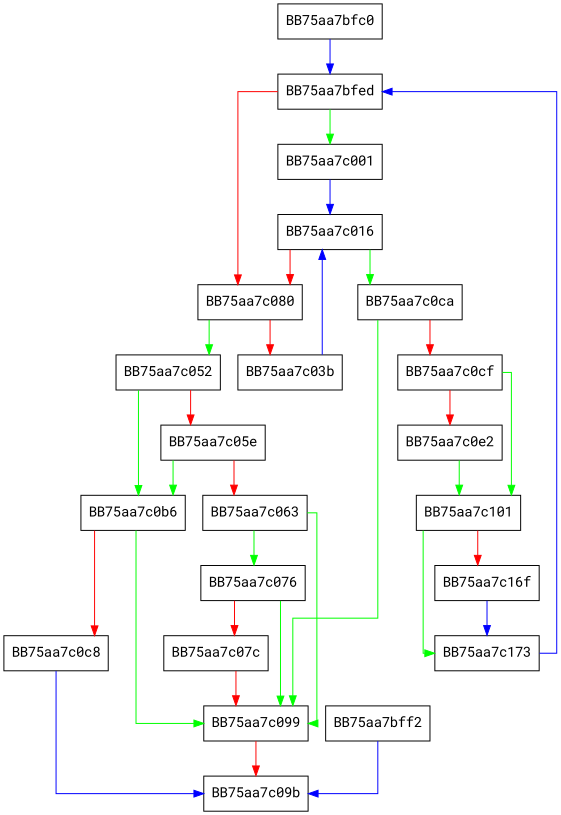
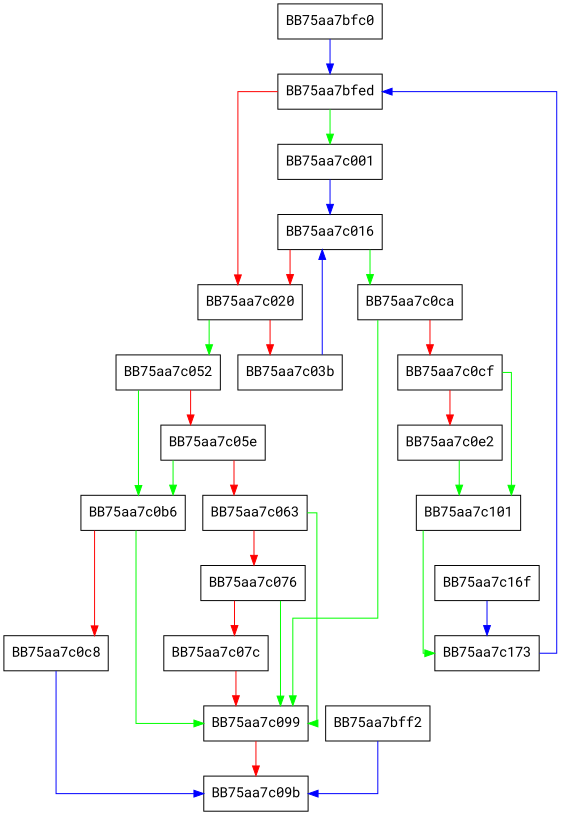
(250, 302) -> (250, 302)
(254, 543) -> (254, 543)
(478, 543) -> none
